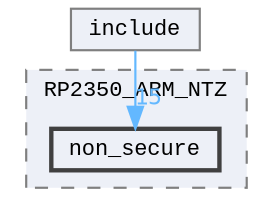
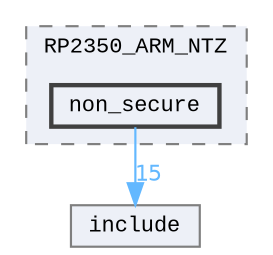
(135, 84) -> (135, 158)
